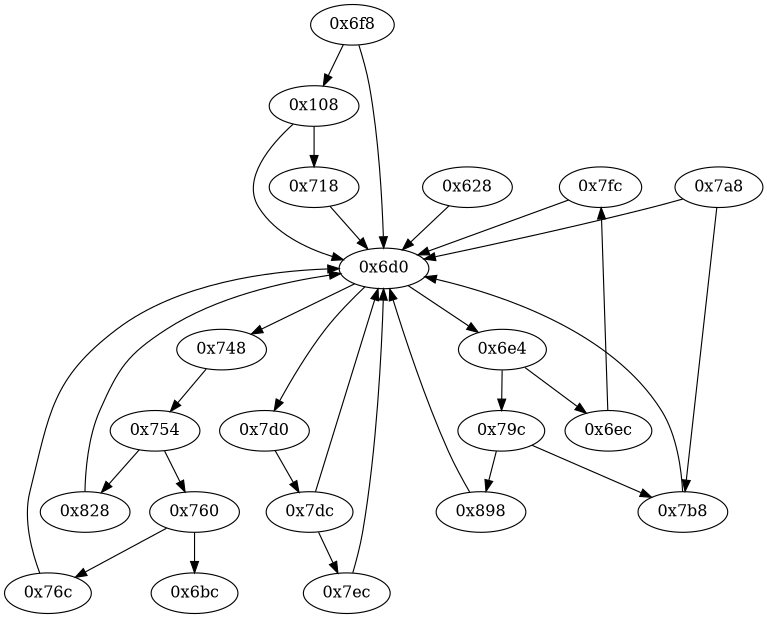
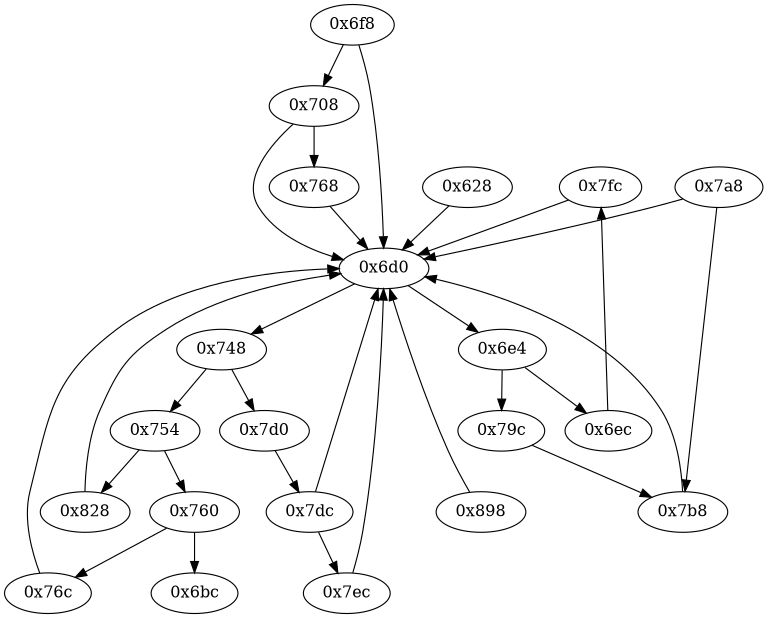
(314, 106) -> (314, 106)
(314, 187) -> (314, 187)
(317, 340) -> (240, 385)
(493, 466) -> none
